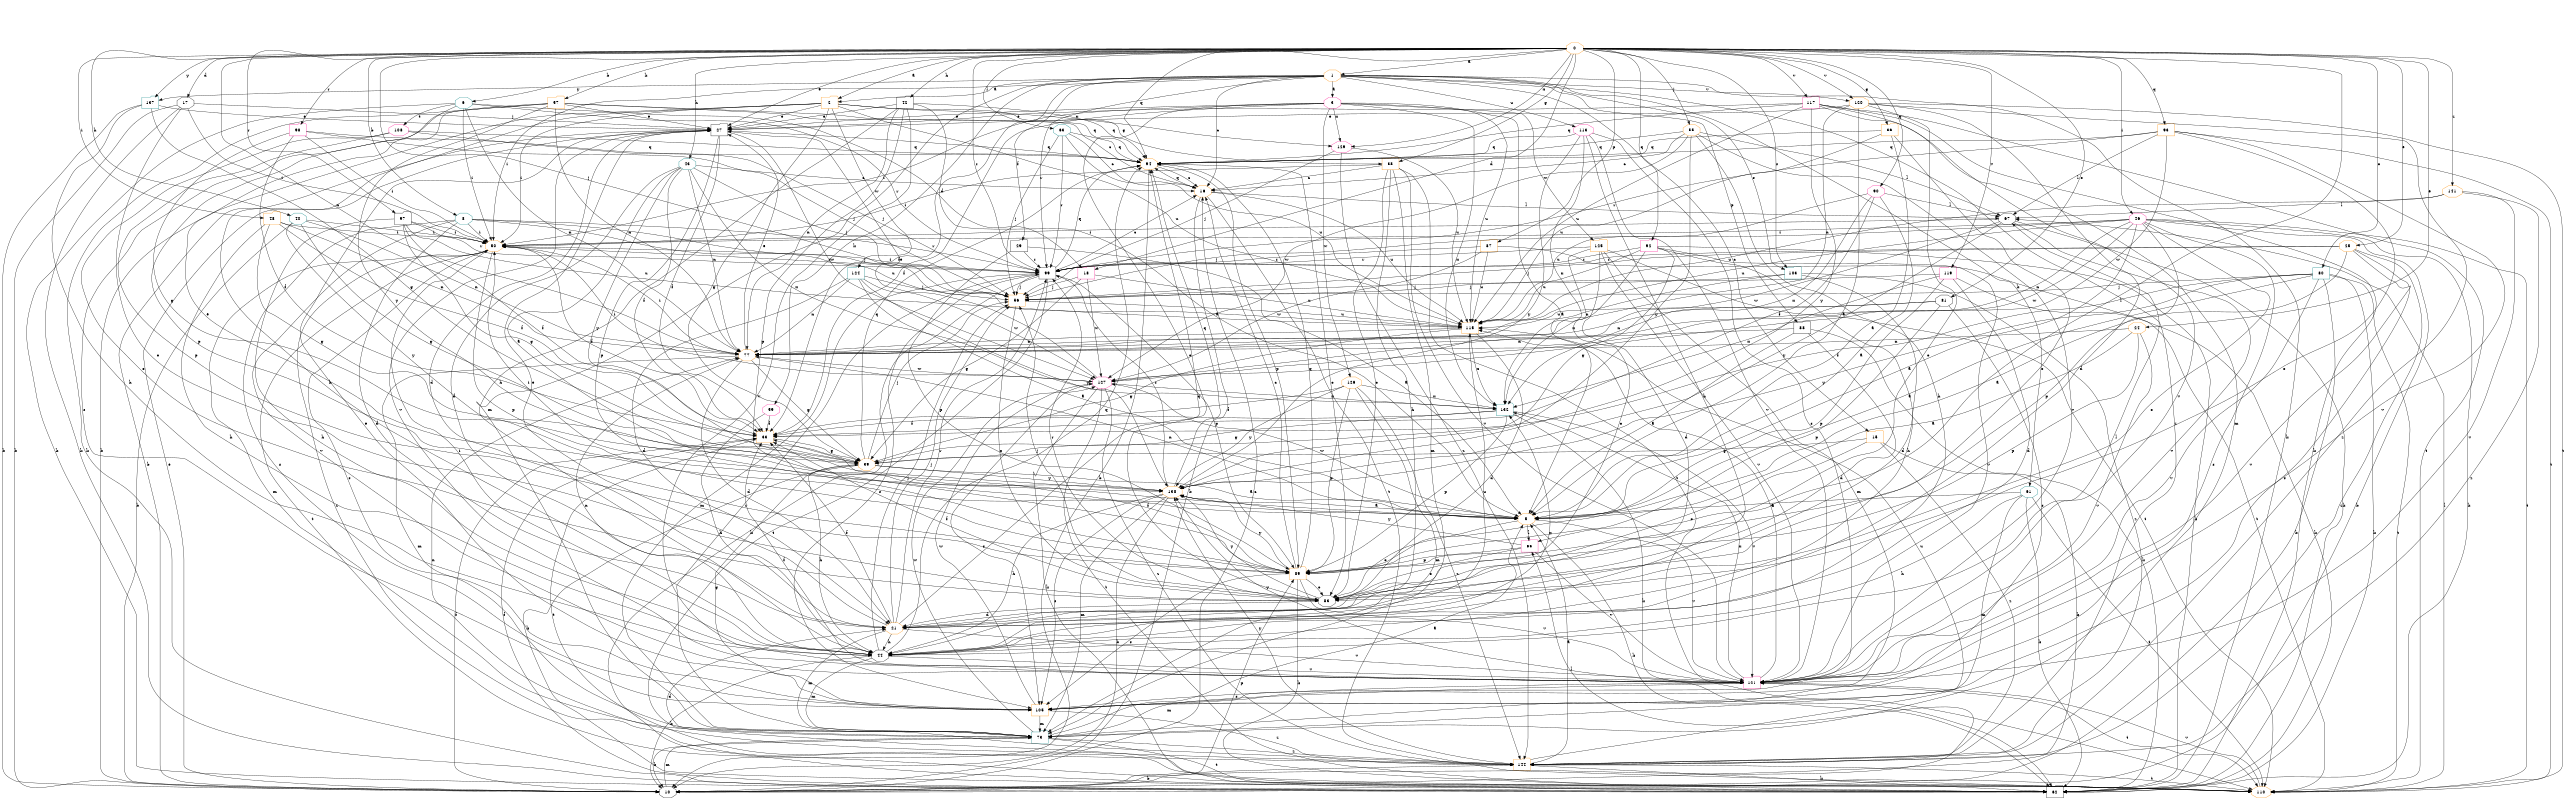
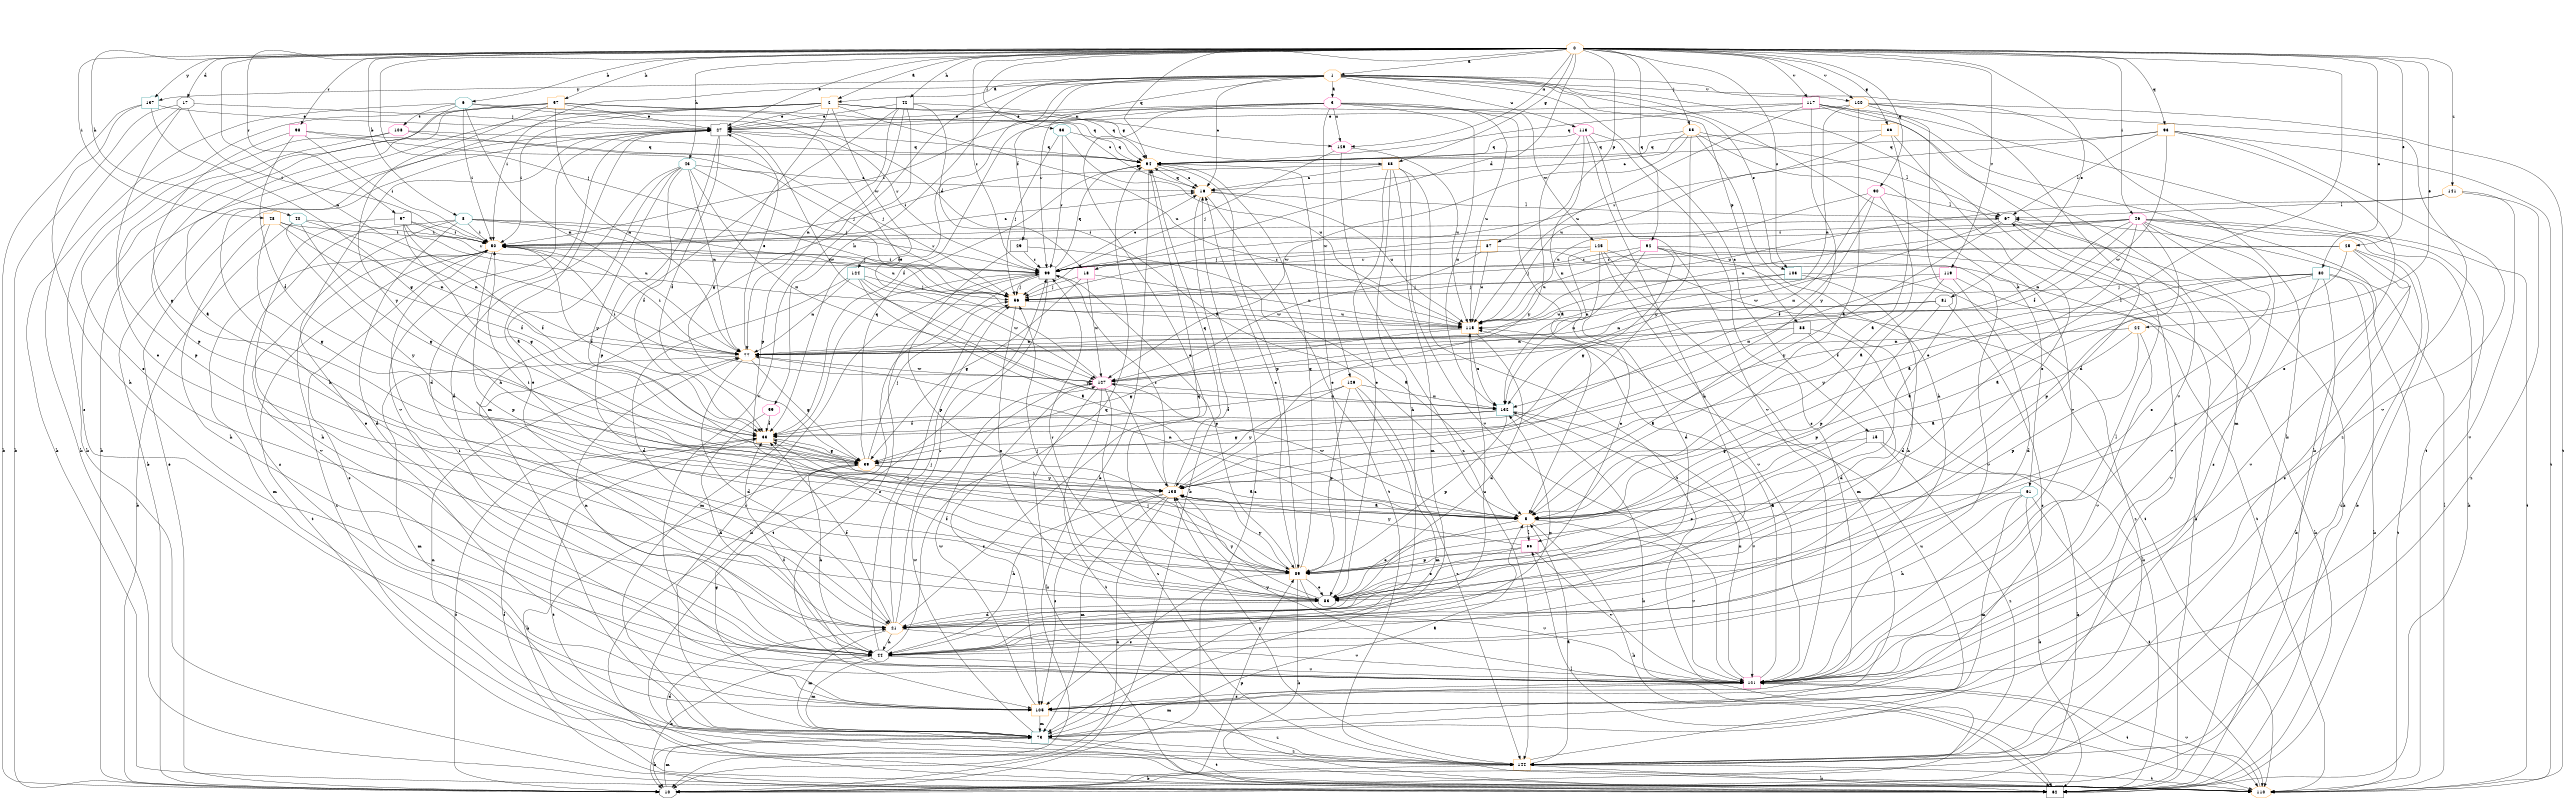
(1123, 179) -> (916, 225)
(2035, 301) -> (2035, 301)
(208, 314) -> (208, 314)
(1875, 437) -> (1875, 437)
(1148, 505) -> (1148, 505)
